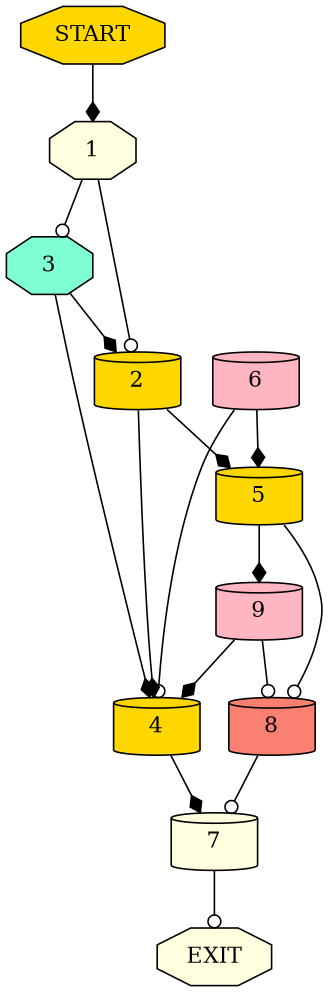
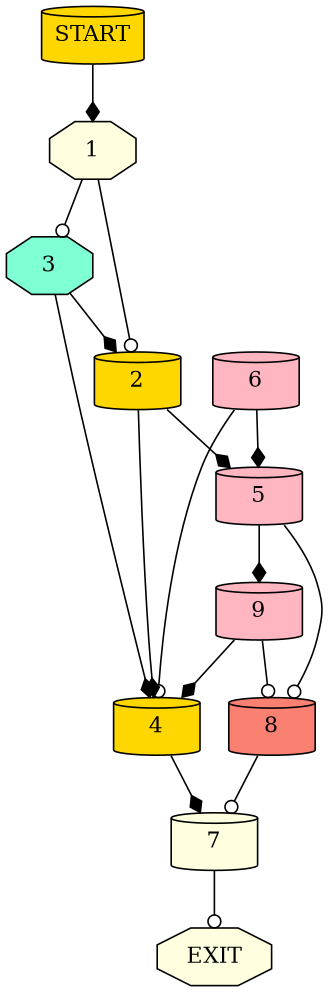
(93, 35) -> (93, 35)
(259, 496) -> (259, 496)
